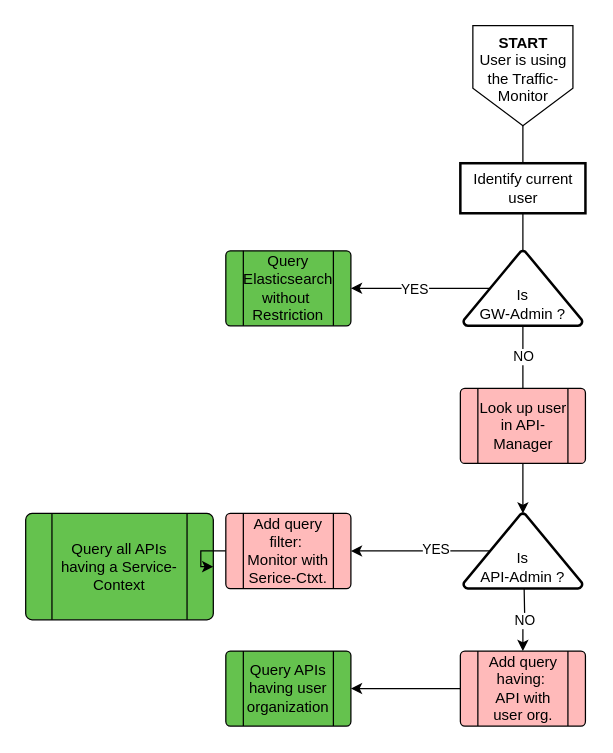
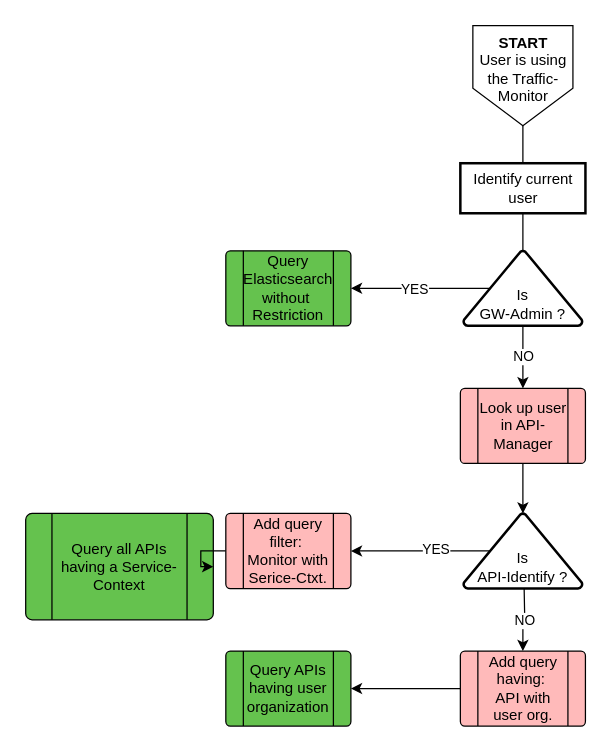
(523, 381) -> (523, 378)
(523, 566) -> (523, 566)
